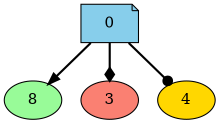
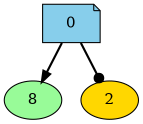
(110, 100) -> none
(186, 100) -> (110, 100)
